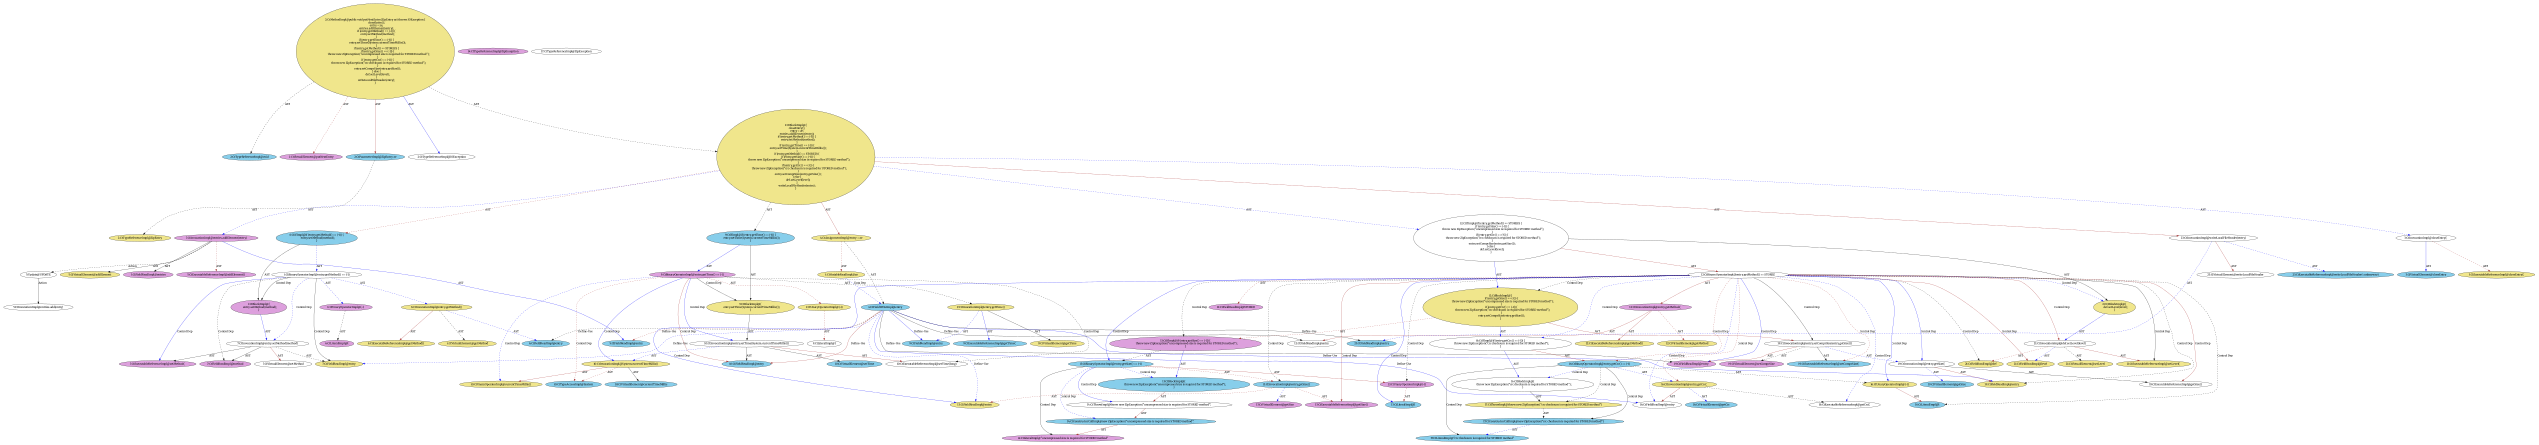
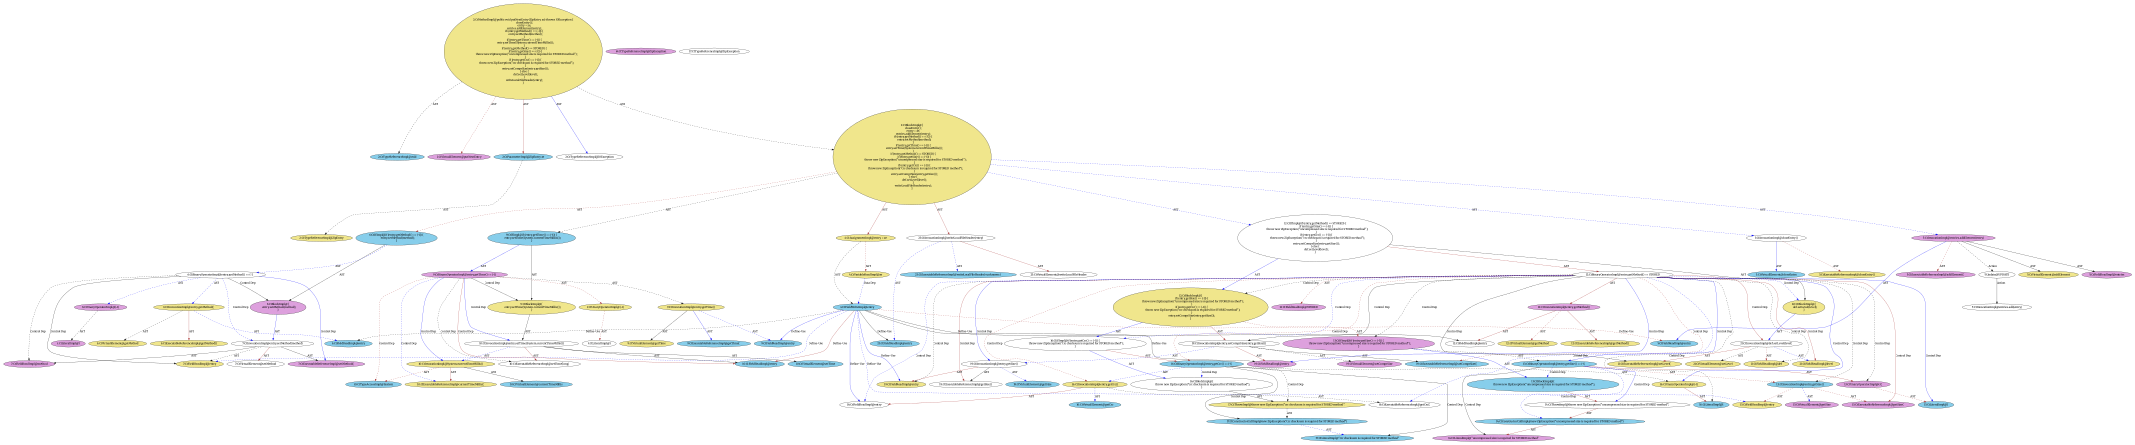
(994, 283) -> none
(501, 384) -> (451, 384)
